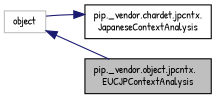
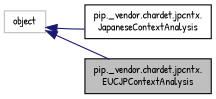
(60, 15) -> (71, 29)
(148, 76) -> (148, 76)
